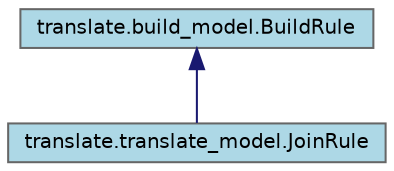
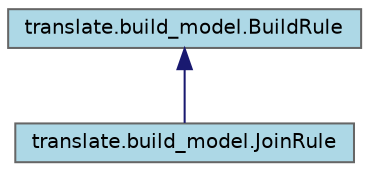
(197, 143) -> (185, 143)
